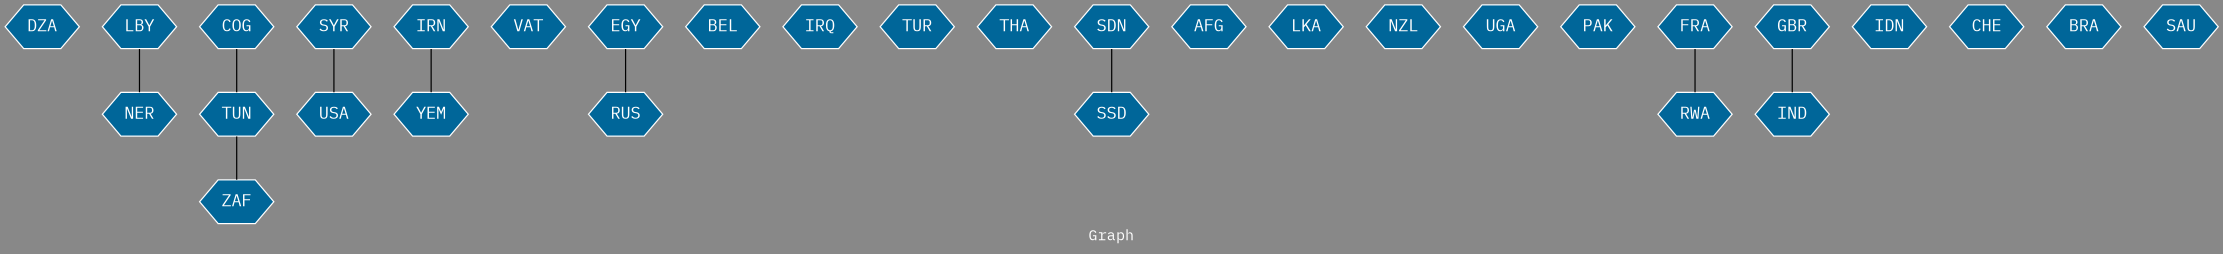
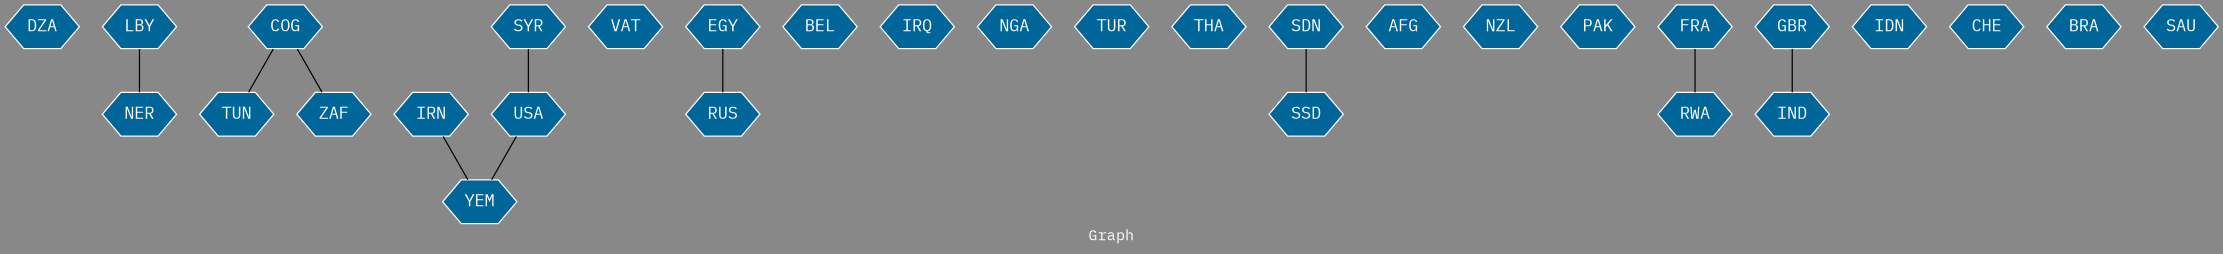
none -> (1014, 27)
(1306, 27) -> none
(1501, 27) -> none
(237, 158) -> (310, 71)
none -> (504, 158)
